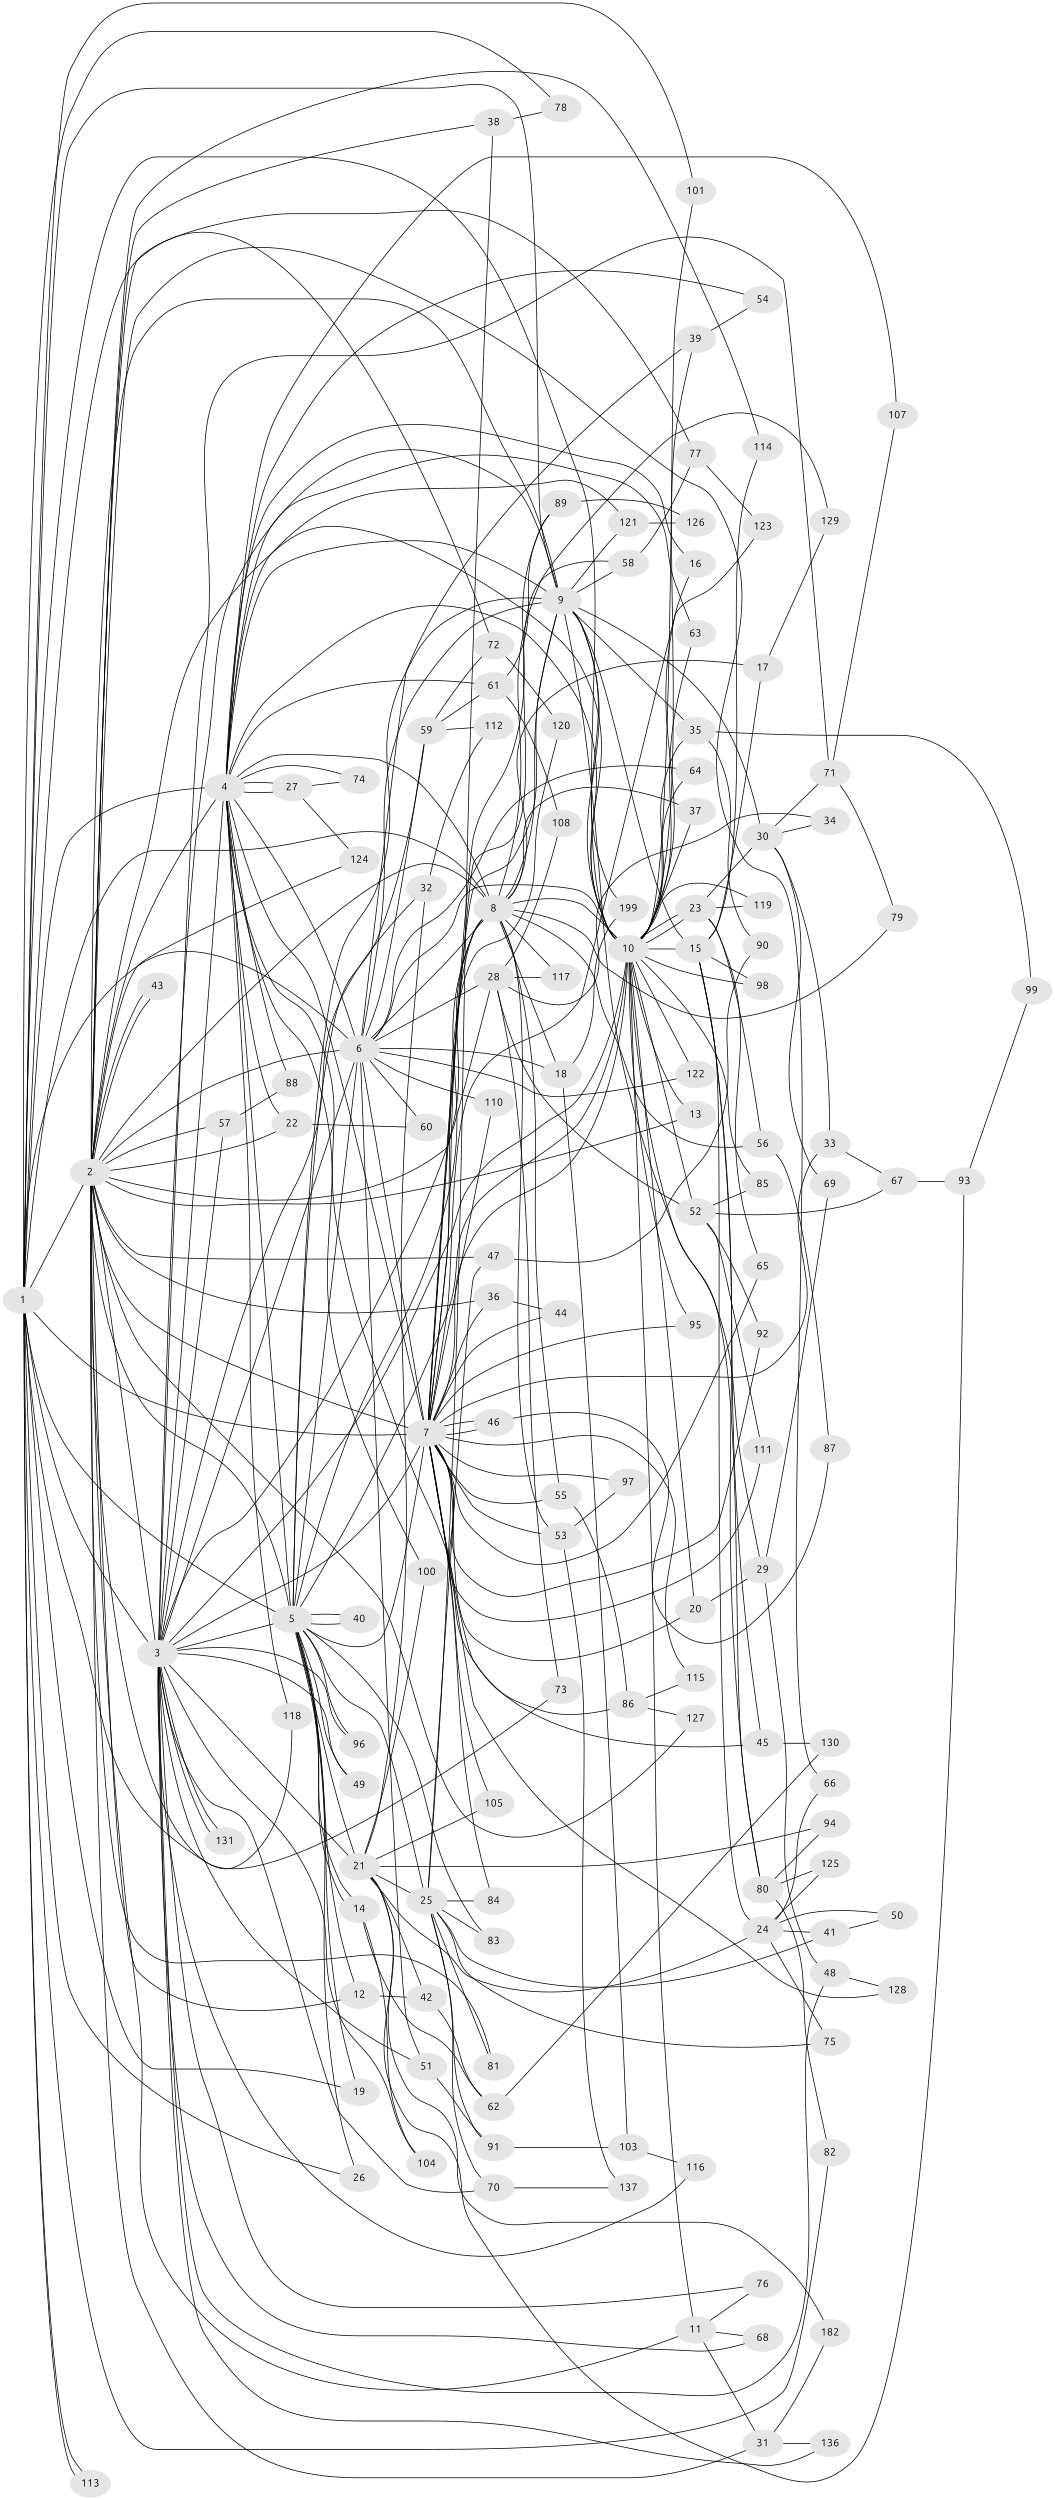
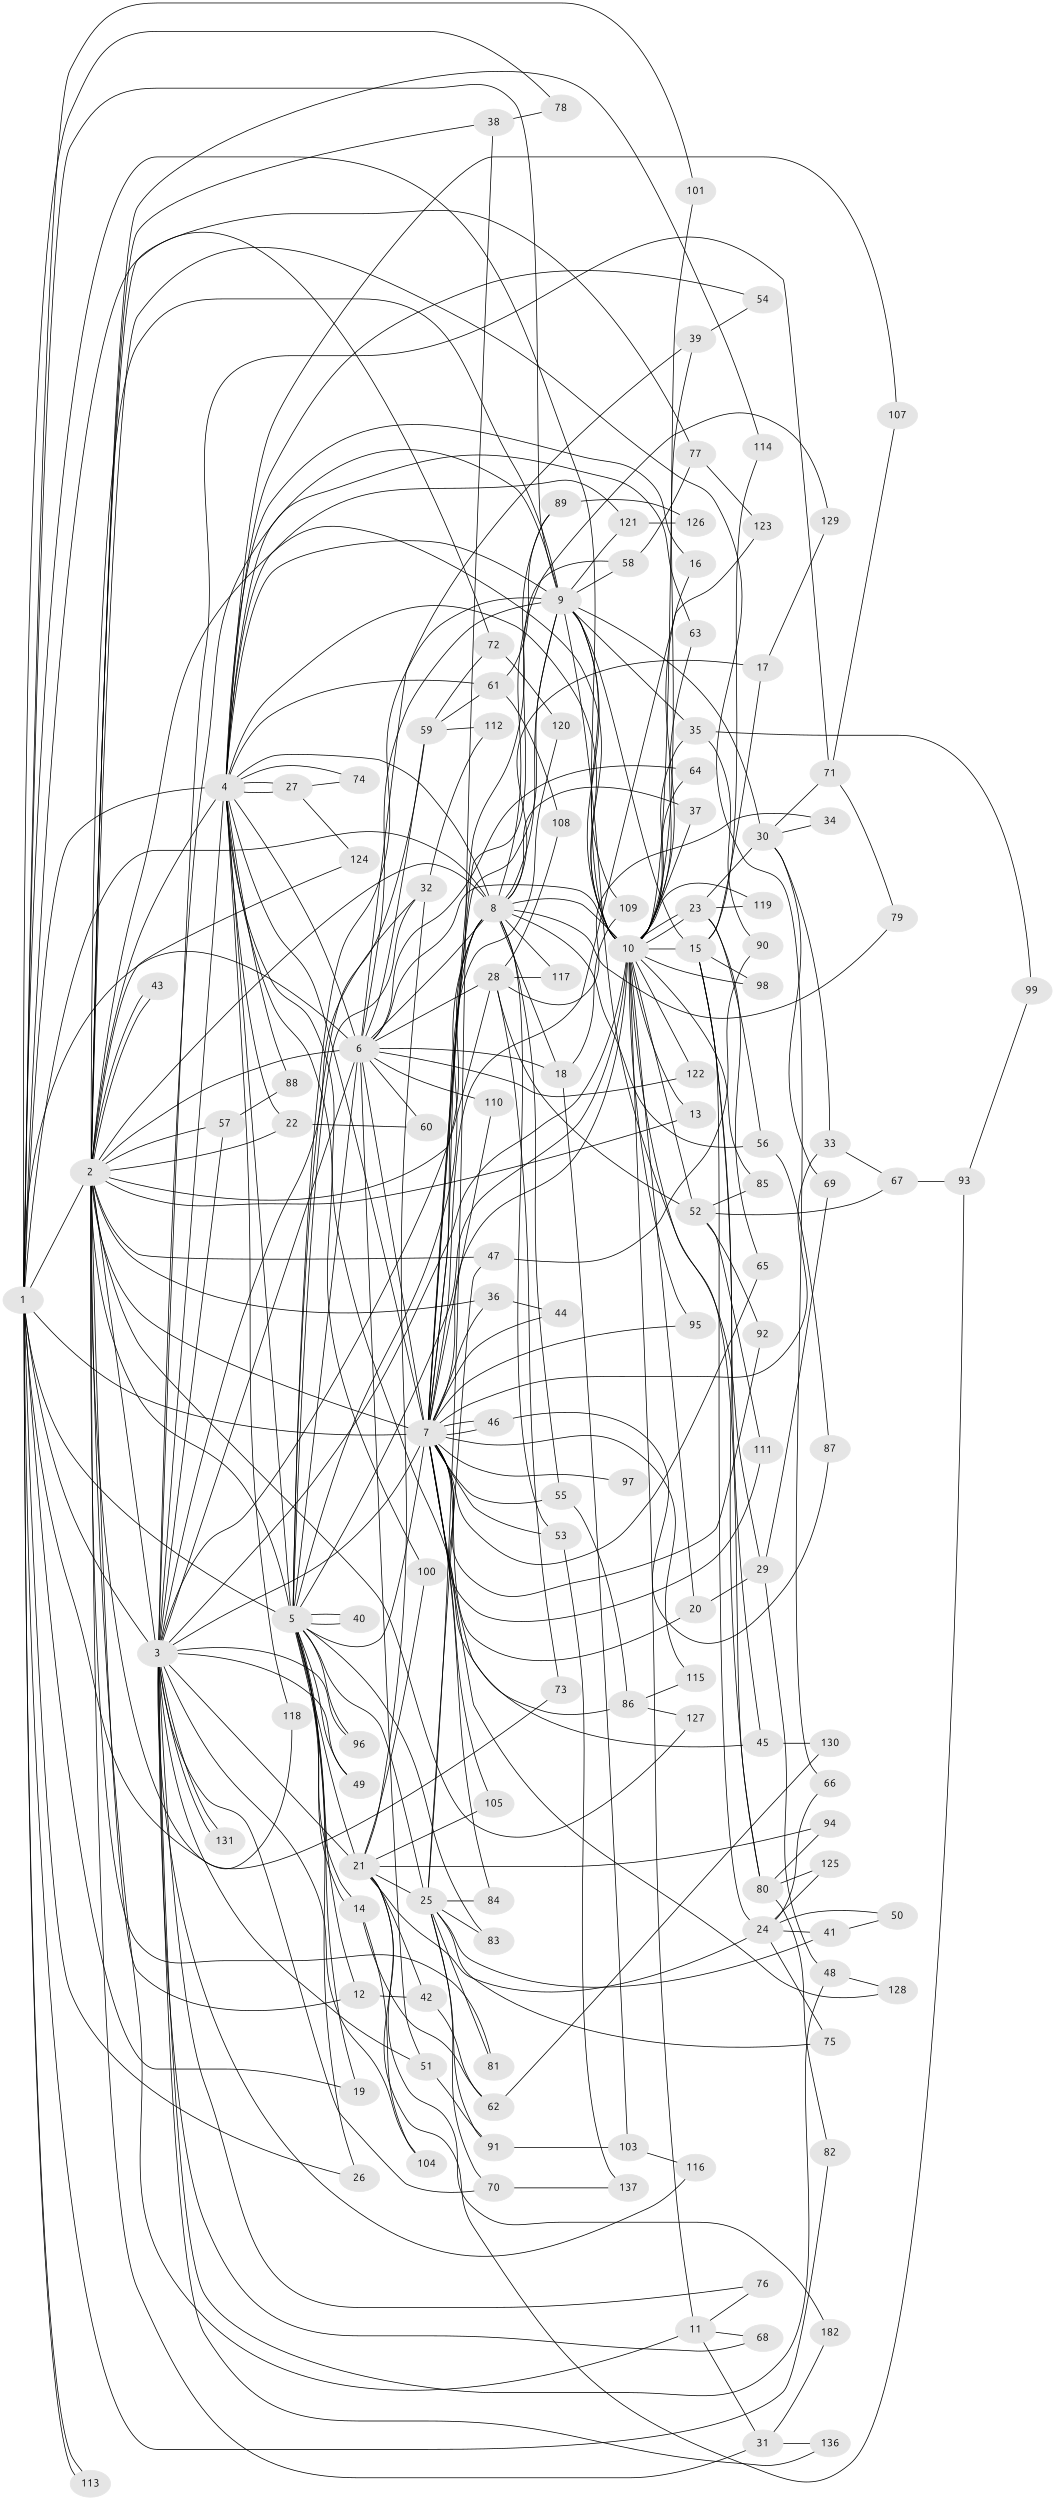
(628, 909) -> (628, 909)
(591, 1513) -> none
(225, 1636) -> (311, 1238)
